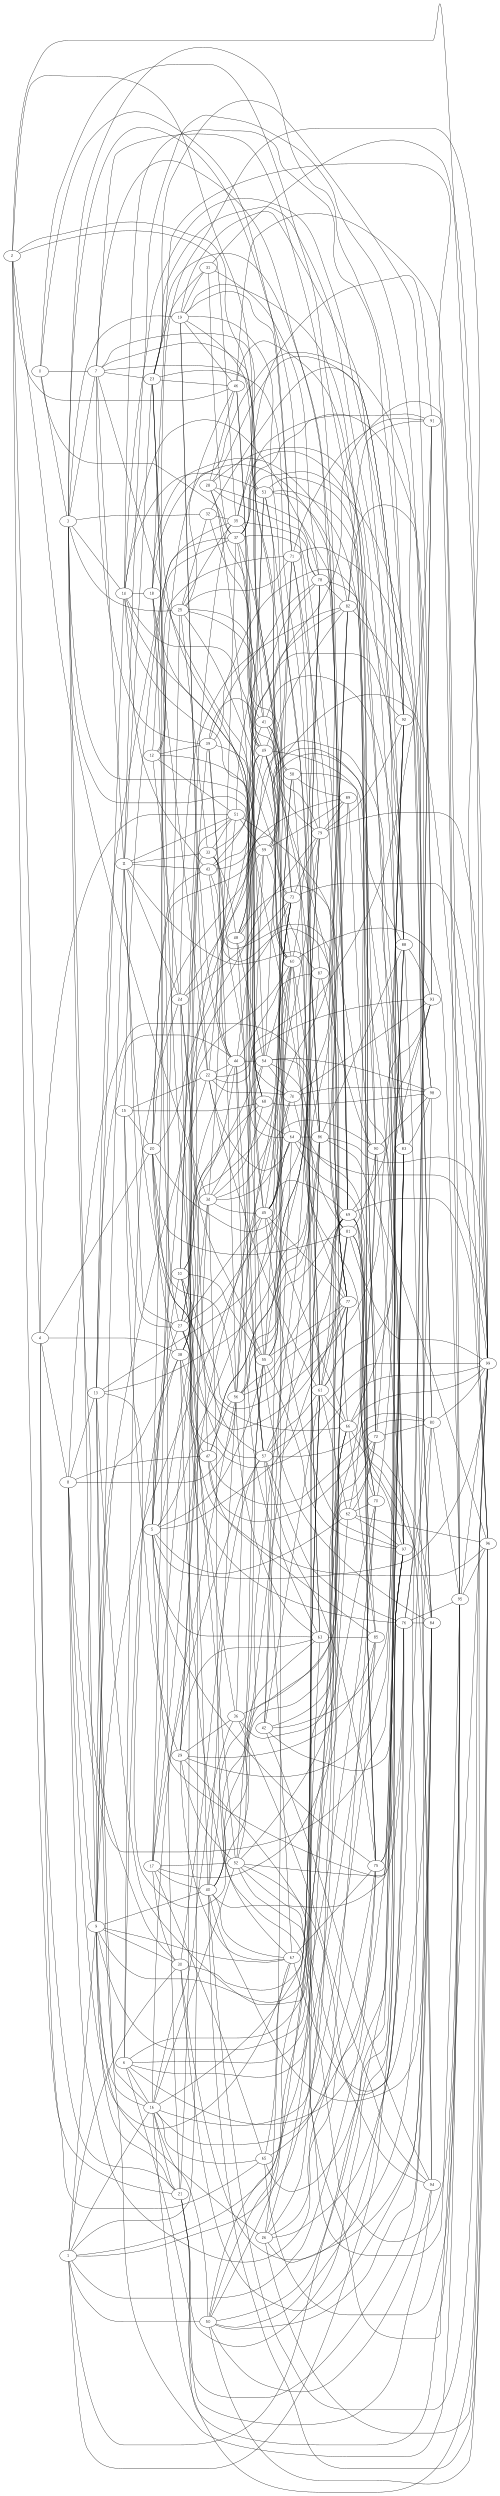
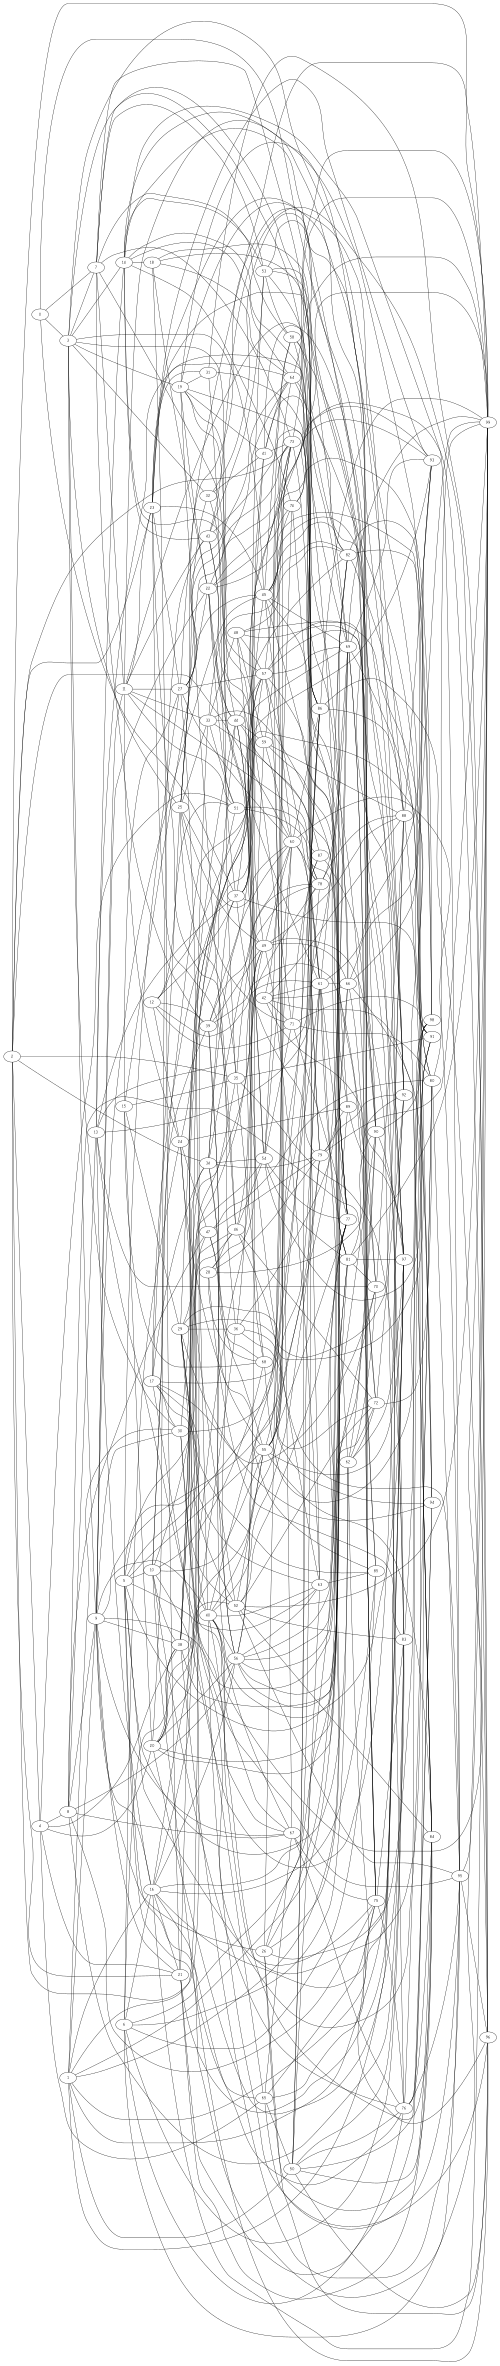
(220, 169) -> none
(124, 375) -> (44, 663)
(444, 406) -> (451, 842)
(250, 832) -> none
(332, 846) -> (325, 834)
(234, 956) -> none
(107, 1160) -> none
(395, 1260) -> (330, 917)
none -> (407, 1302)
(227, 1361) -> none
(291, 1514) -> (336, 1600)
none -> (161, 1609)
(196, 2210) -> (280, 2138)
none -> (233, 2290)
